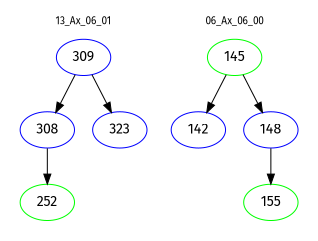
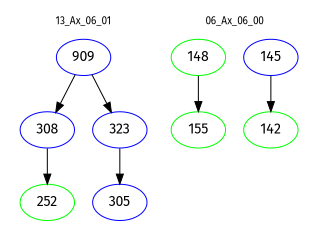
(84, 57) -> (84, 57)
(235, 57) -> (271, 57)
(250, 89) -> none
(198, 130) -> (271, 130)
(271, 130) -> (198, 57)
none -> (120, 202)
